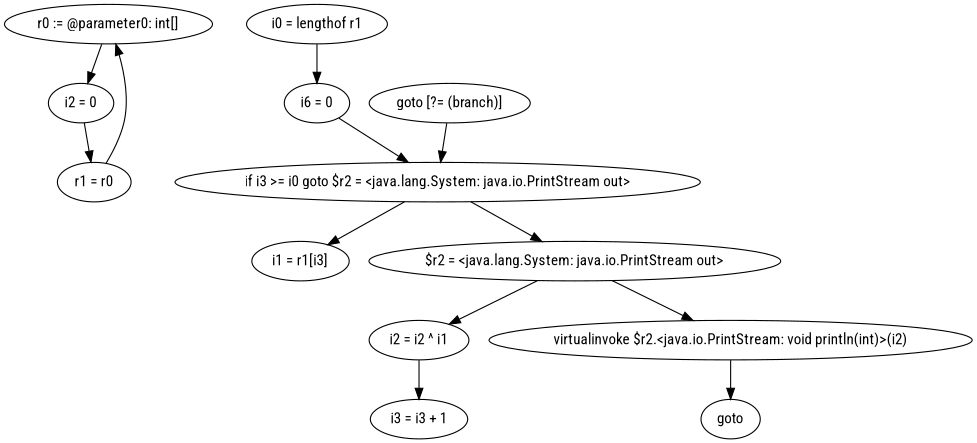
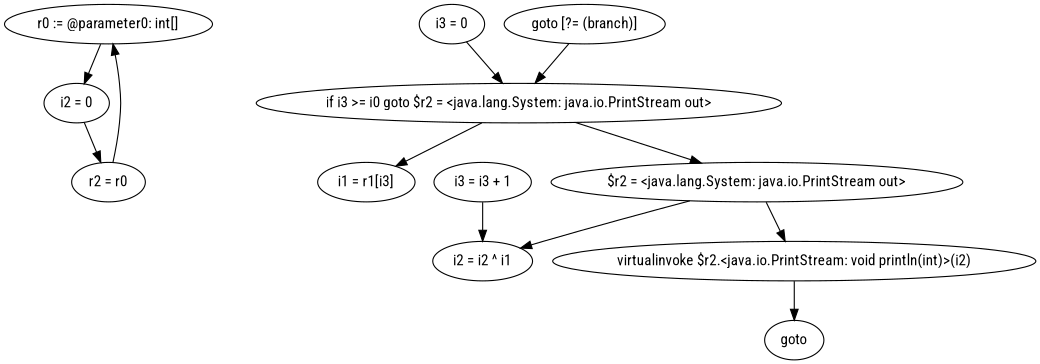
(317, 24) -> none
(317, 103) -> (452, 24)
(94, 182) -> (109, 182)
(419, 374) -> (483, 216)
